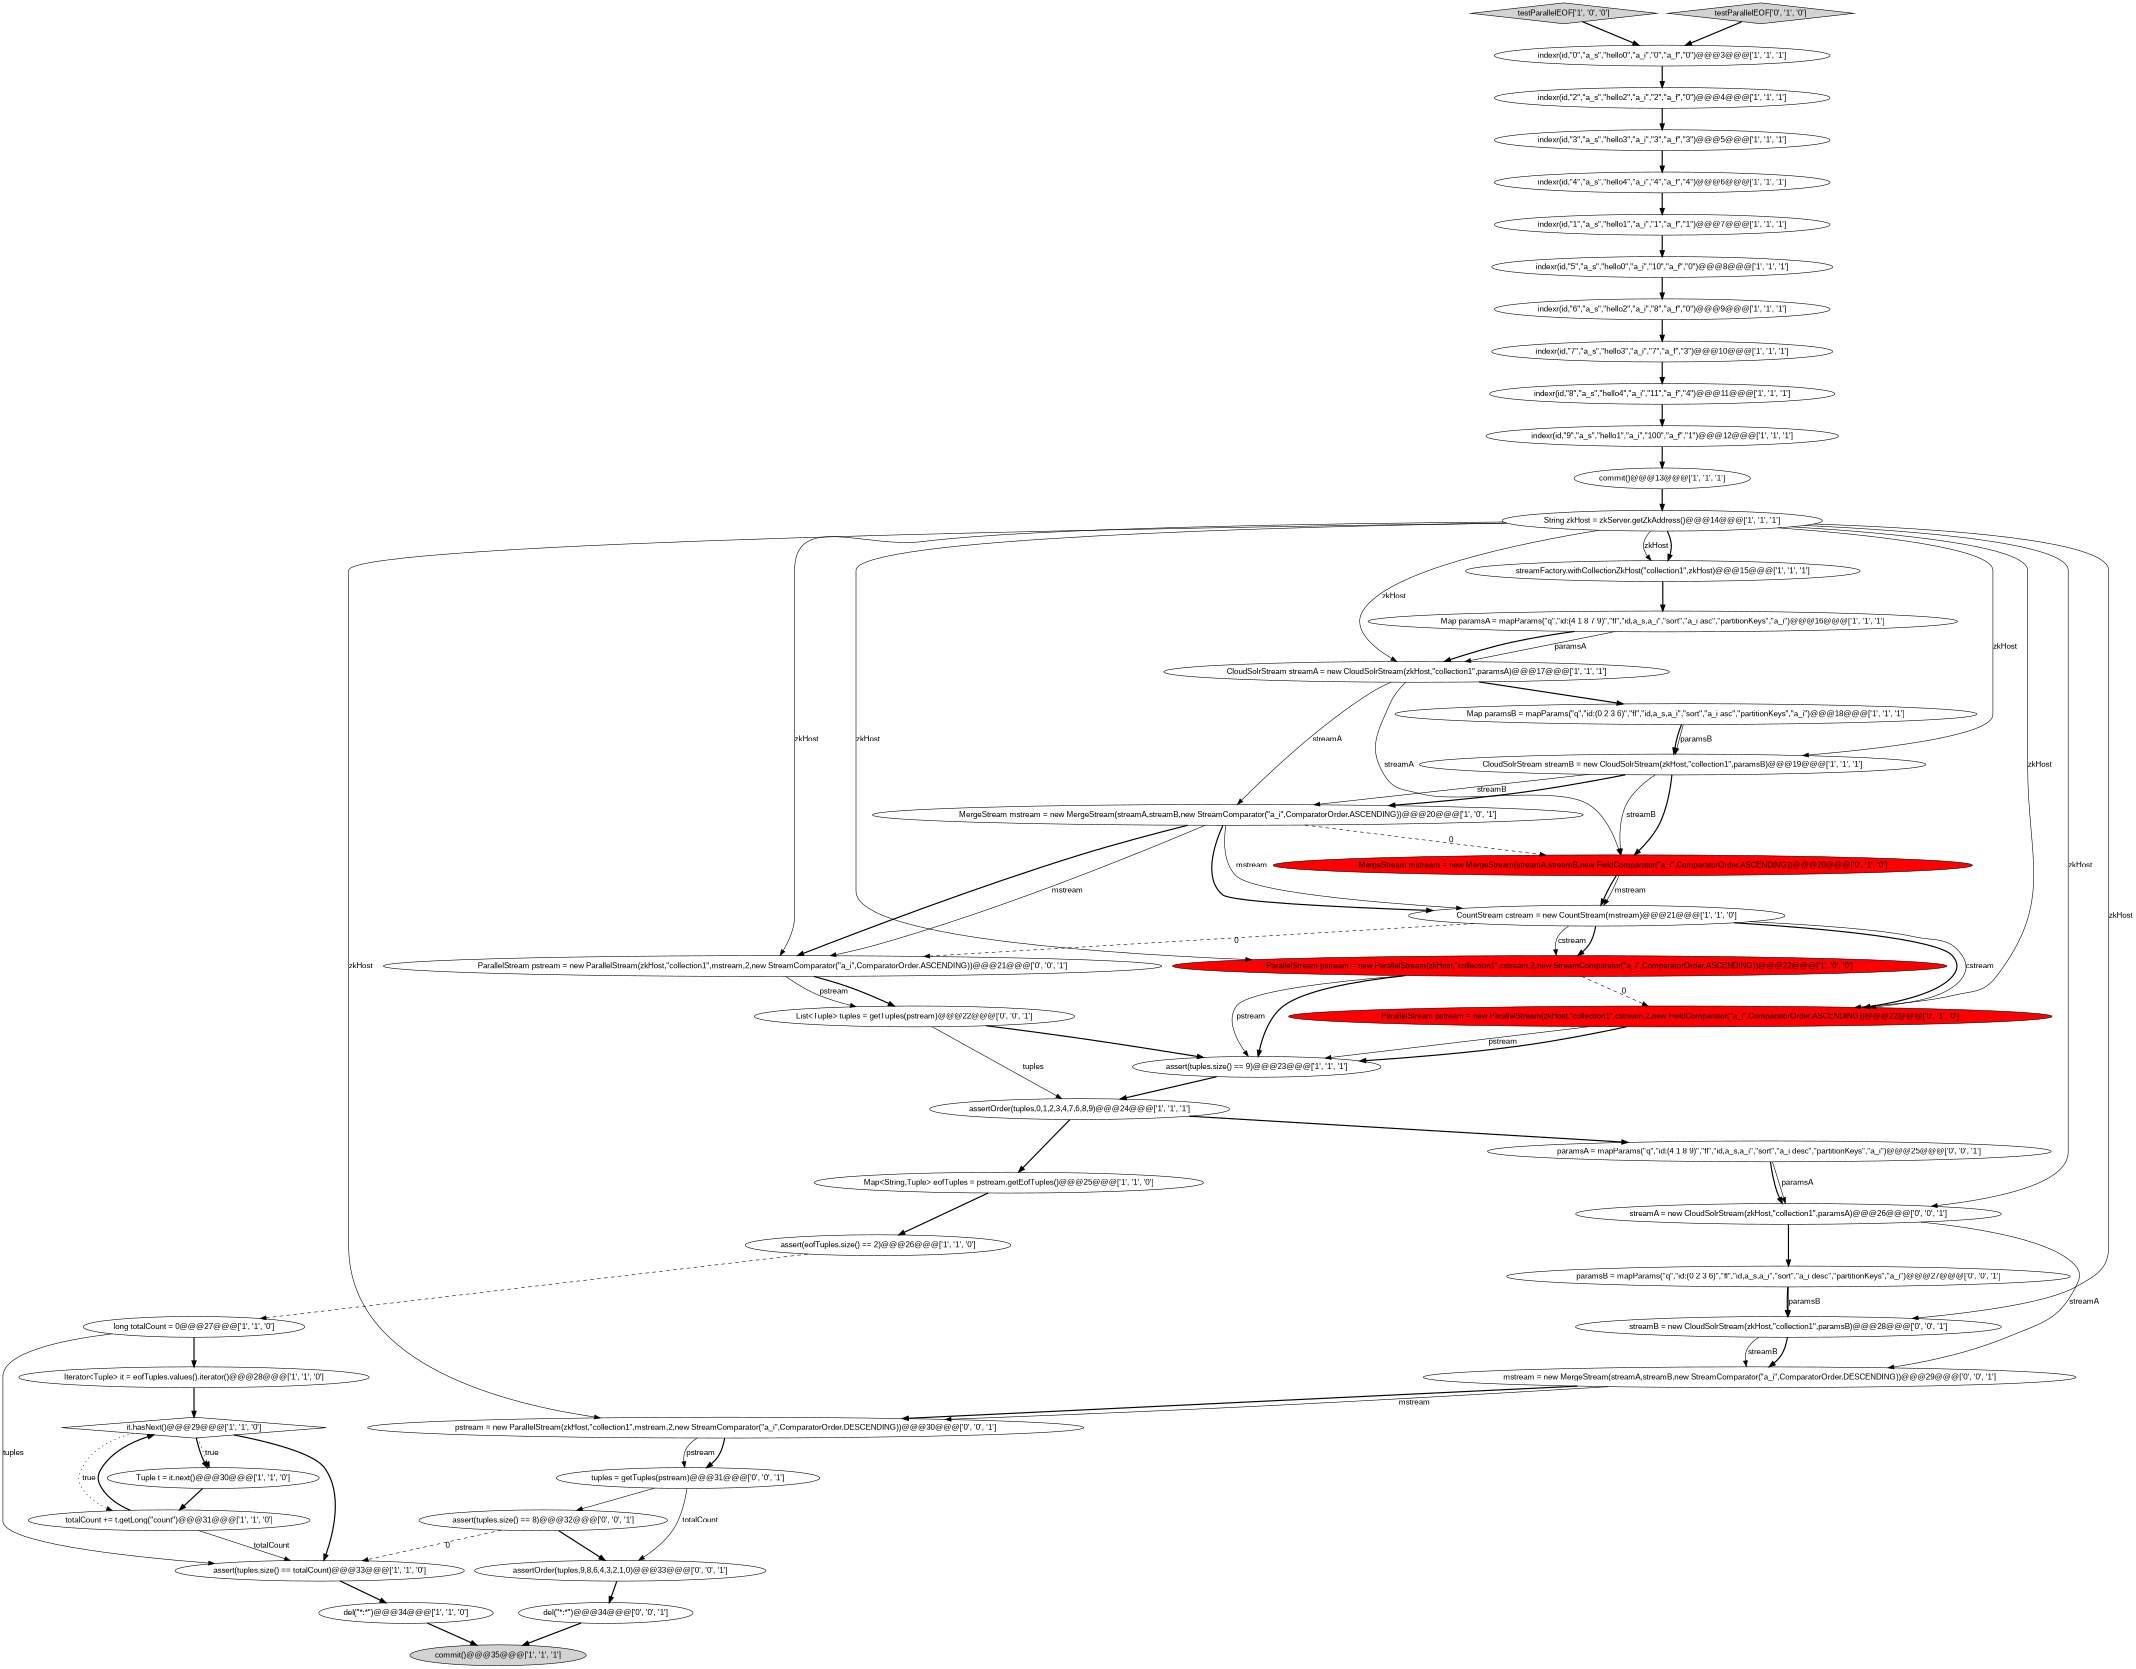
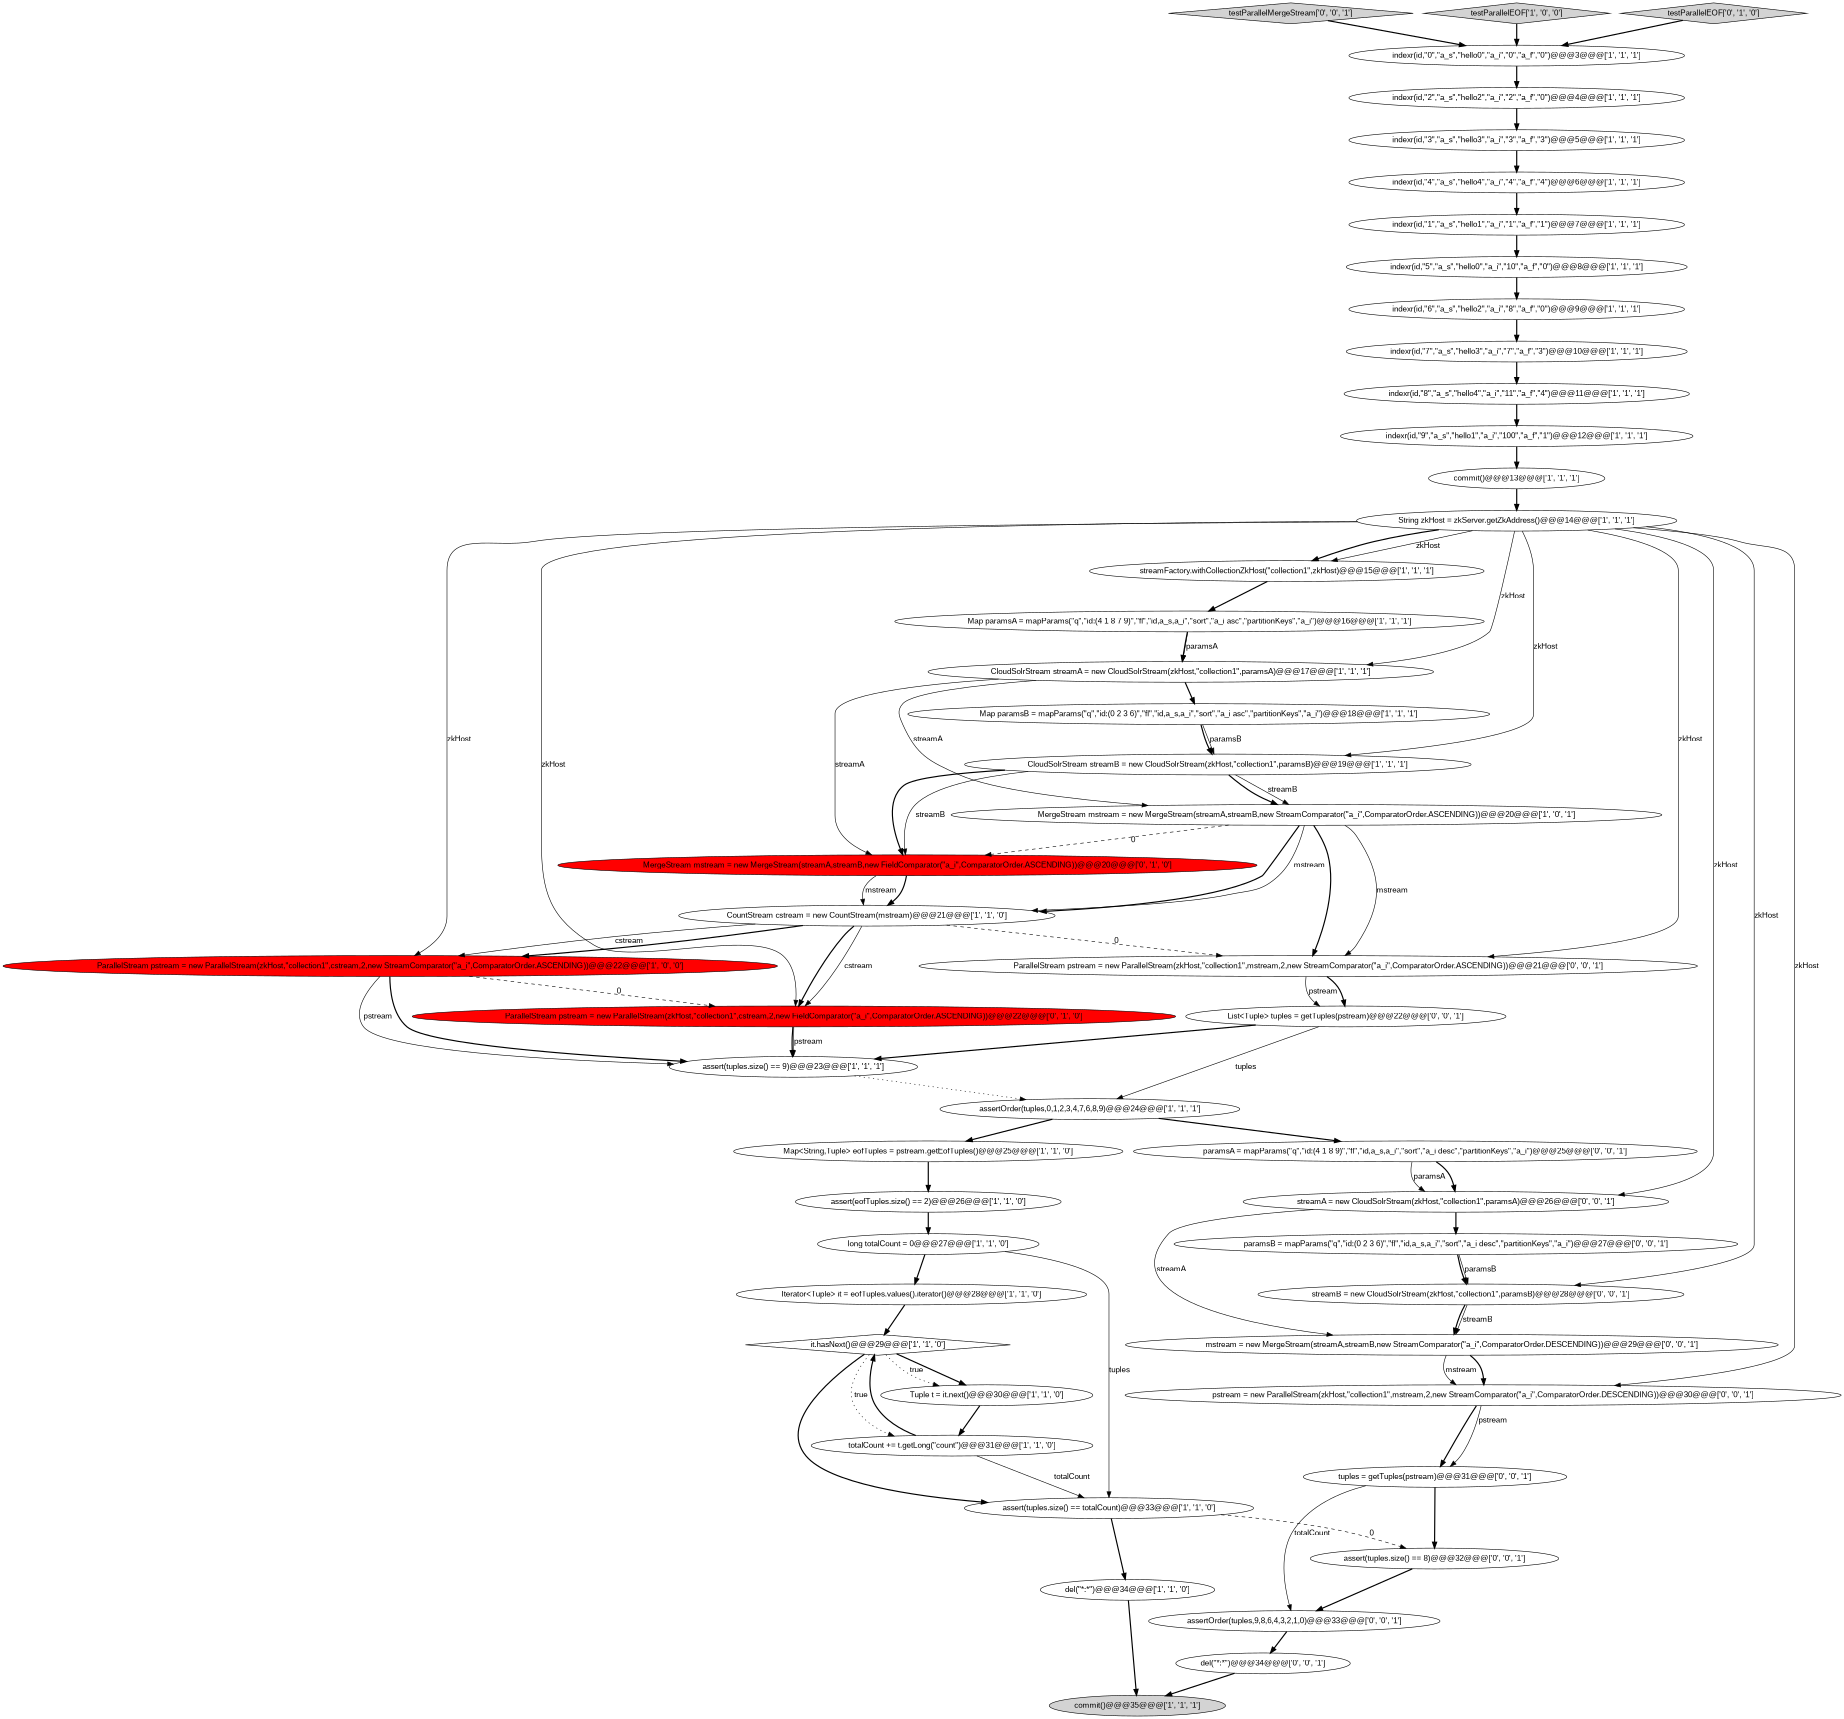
none -> (1291, 13)
(1171, 1087) -> (937, 1087)
(537, 1286) -> (928, 1220)
(618, 1498) -> (1435, 1515)
(435, 1545) -> (1312, 1525)
